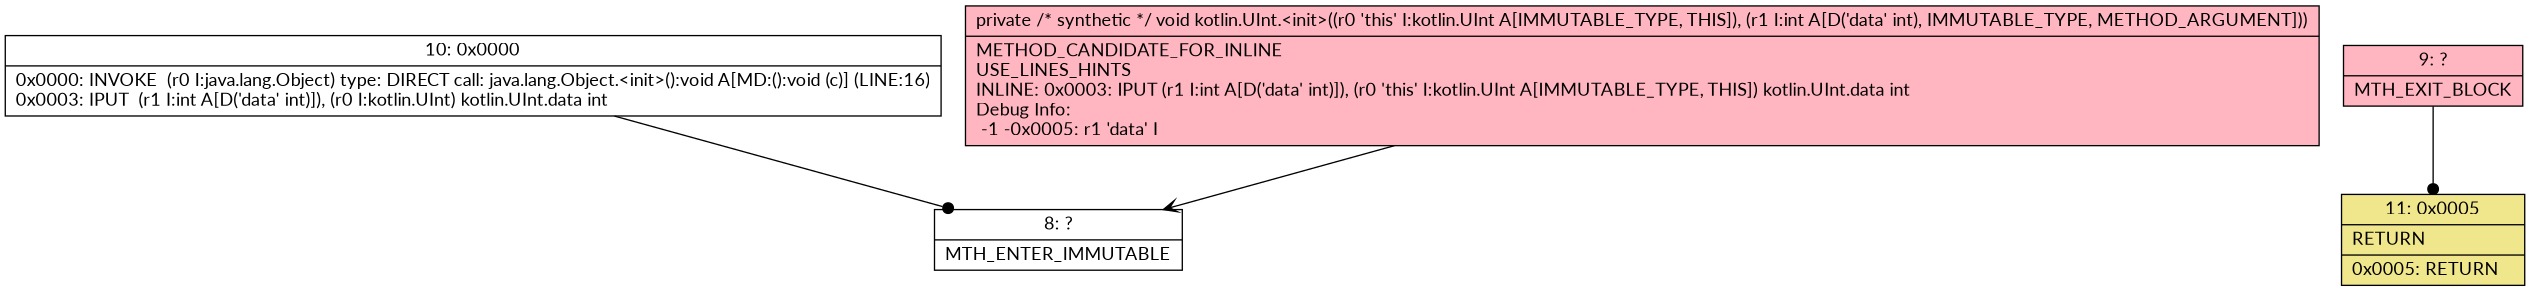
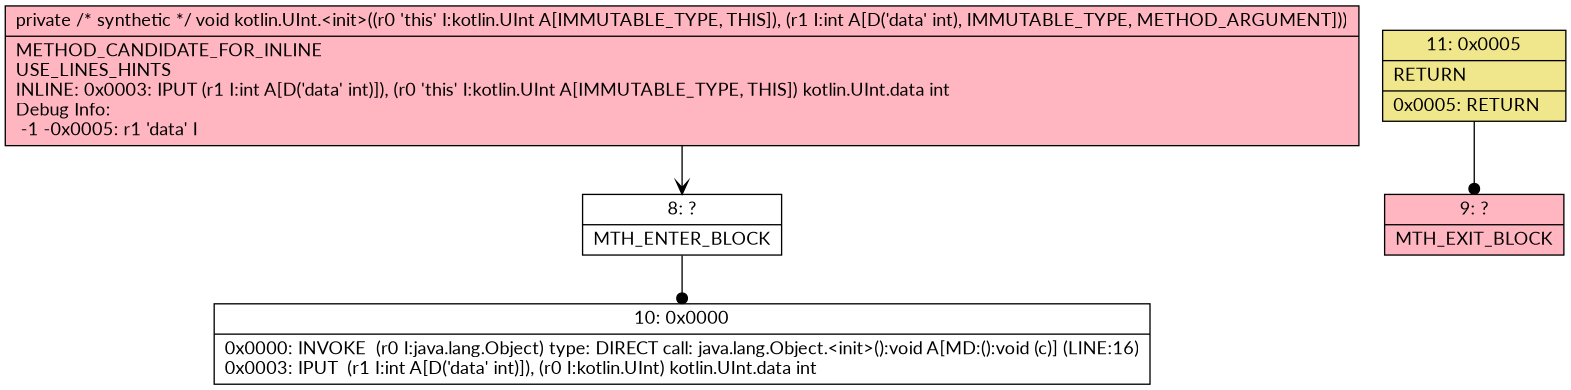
(2433, 145) -> (1474, 152)
(778, 161) -> (682, 274)
(1058, 254) -> (682, 239)
